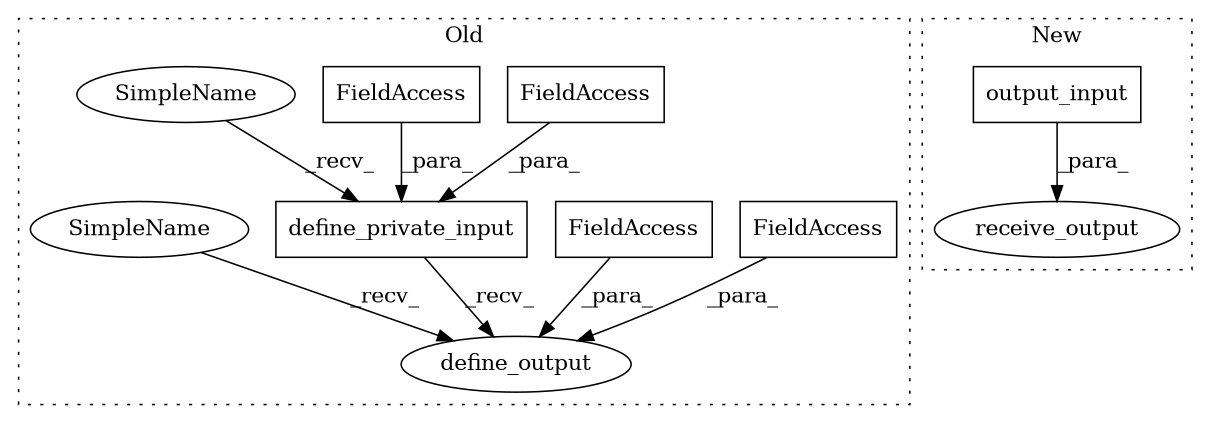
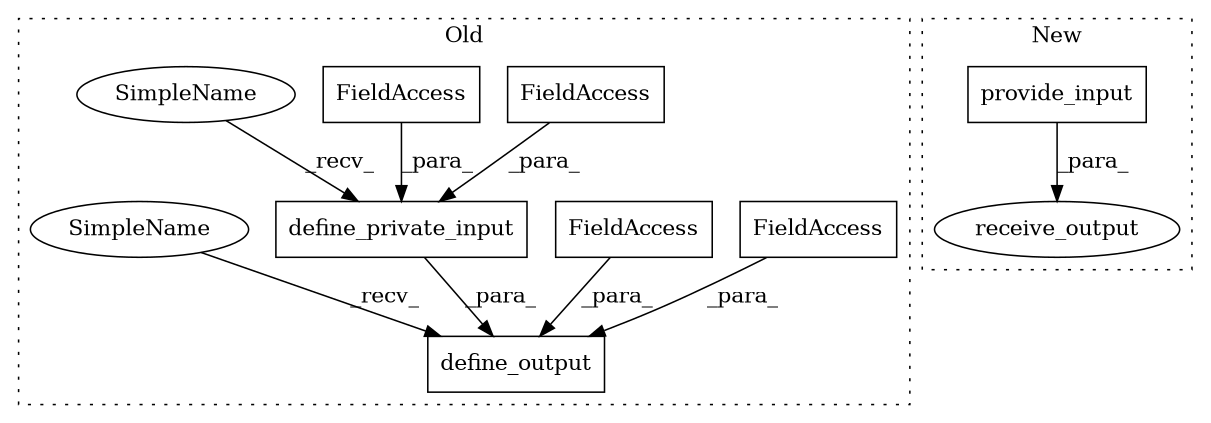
(1057, 95) -> (1057, 95)
(500, 297) -> (501, 297)
(516, 364) -> (516, 364)
